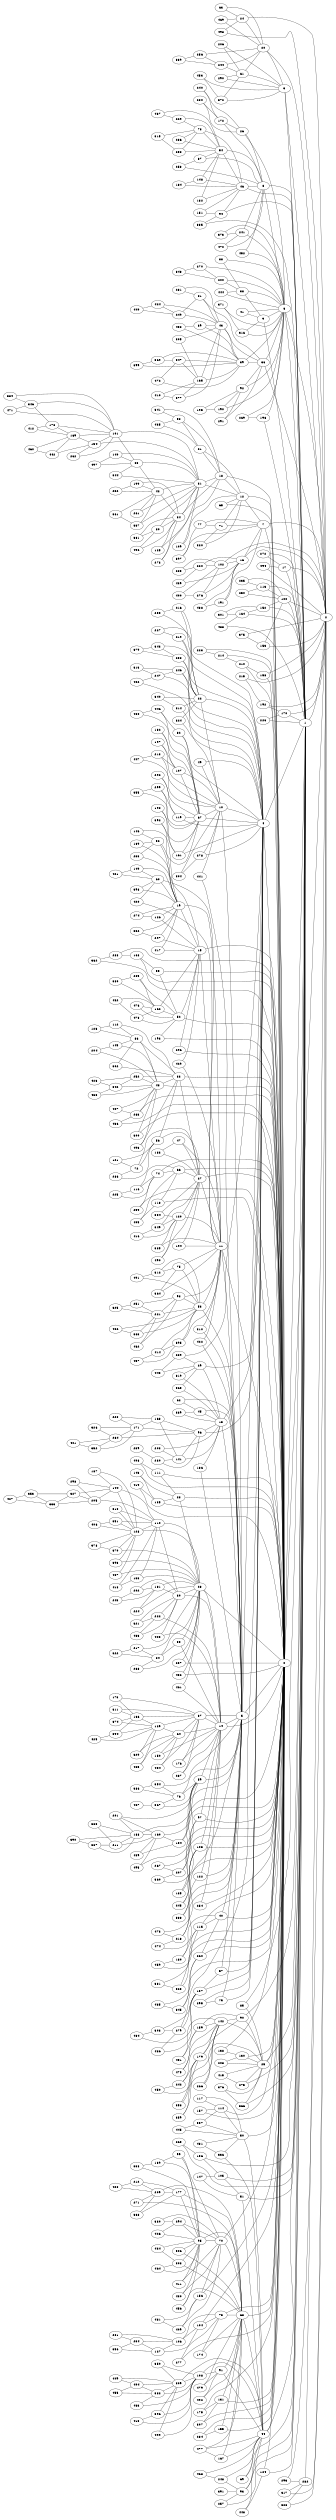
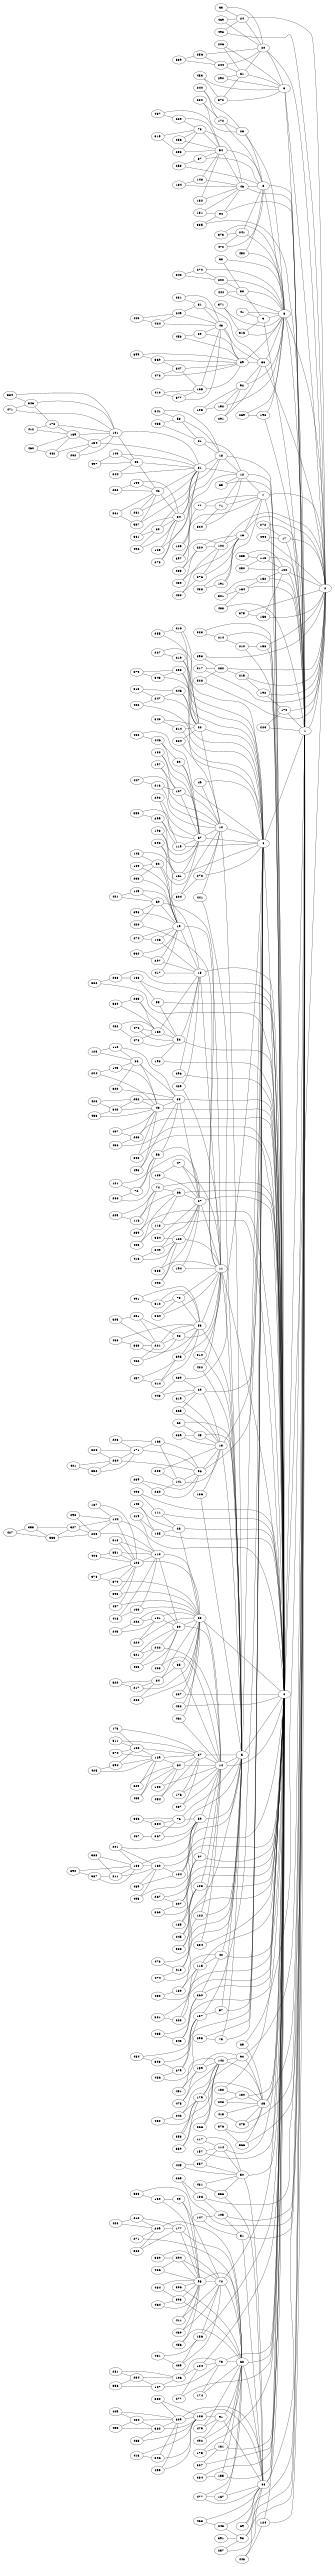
(179, 339) -> none
none -> (232, 672)
none -> (173, 1488)
